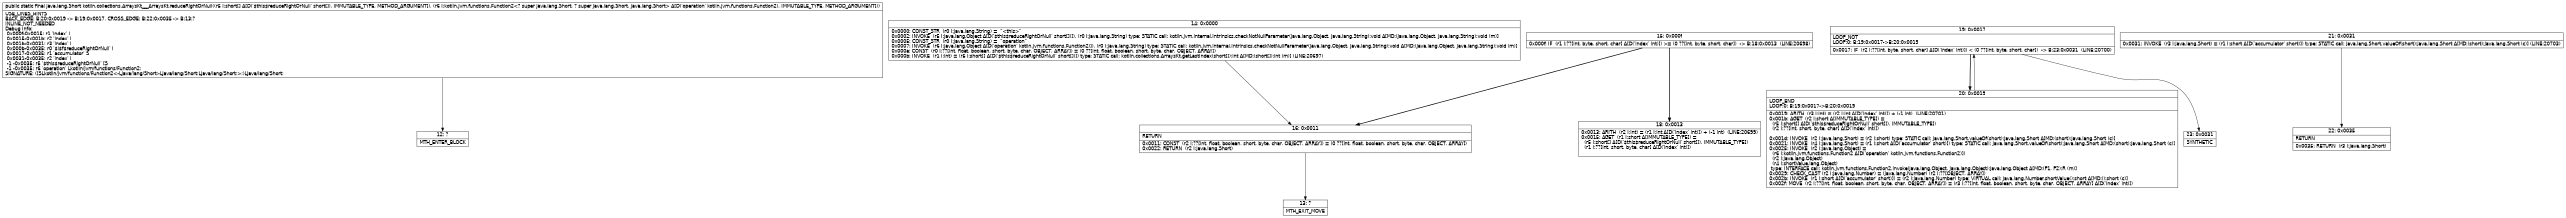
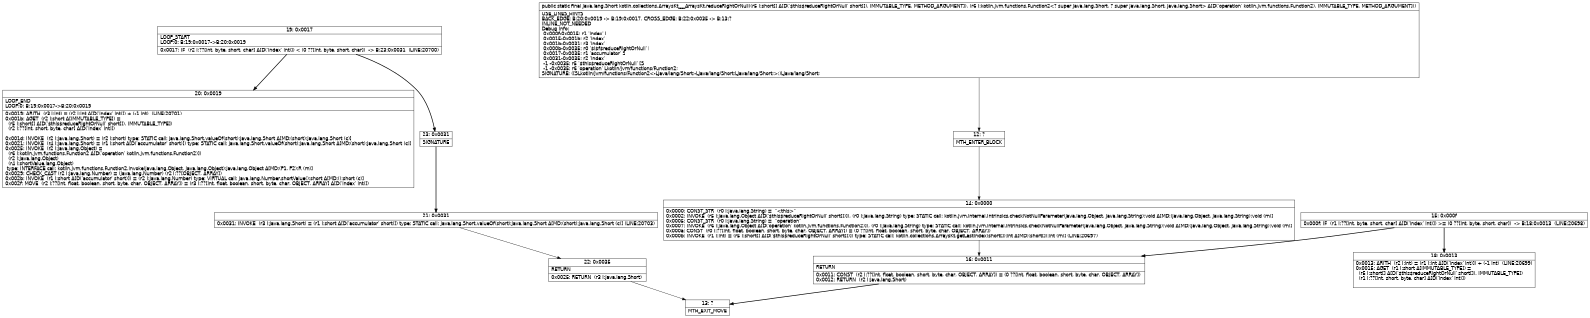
(1845, 38) -> (175, 38)
(1974, 74) -> none
(2122, 79) -> (406, 80)
(2200, 143) -> (436, 143)
(2342, 146) -> (597, 278)
(1188, 149) -> (862, 280)
none -> (979, 172)
(1305, 175) -> (806, 294)
none -> (436, 178)
none -> (657, 290)
